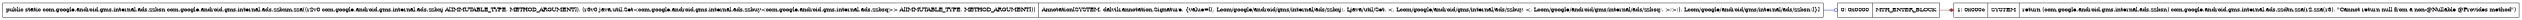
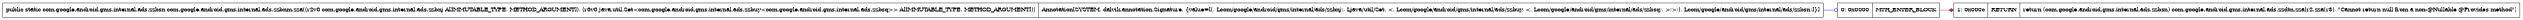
(2004, 10) -> (2004, 10)
